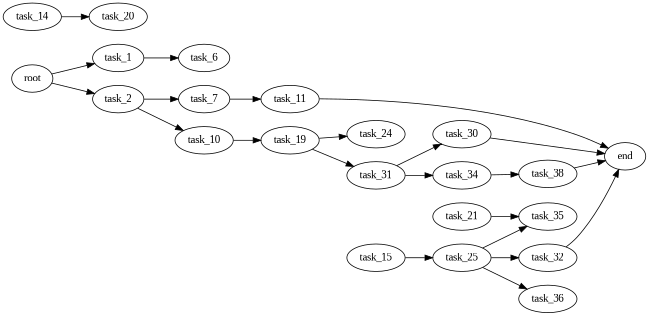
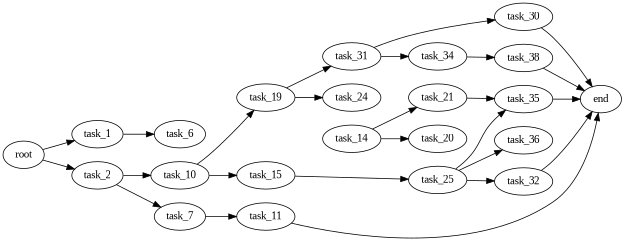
none -> (563, 99)
none -> (391, 120)
none -> (219, 175)
